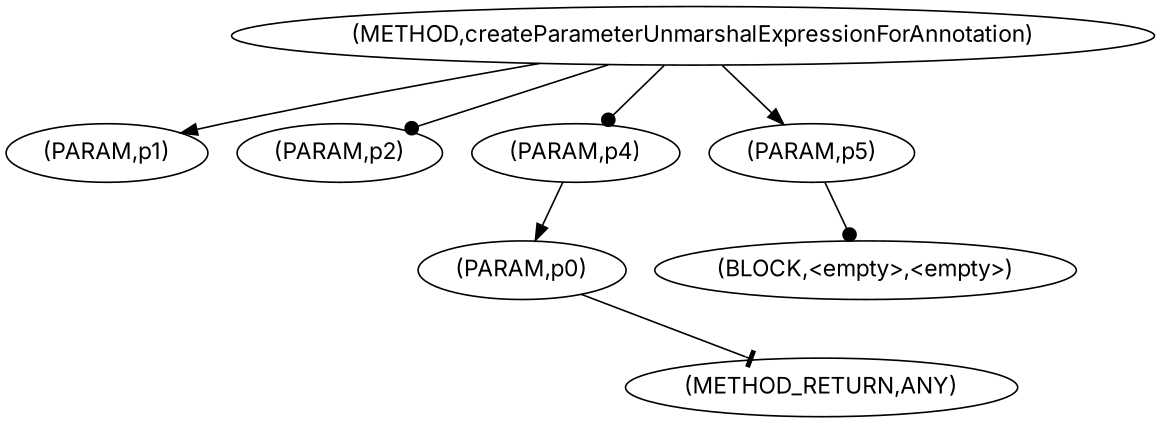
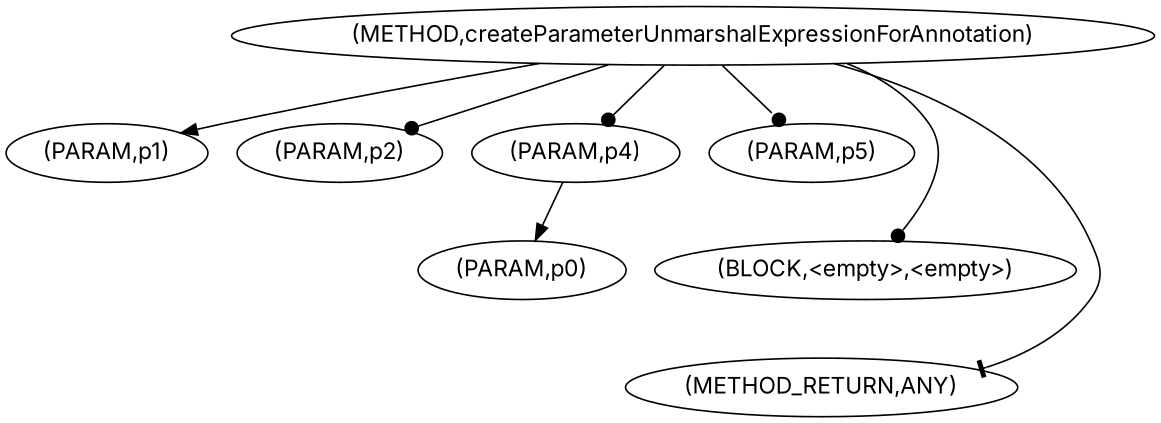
(747, 89) -> (747, 89)
(836, 205) -> (932, 130)
(663, 326) -> (1054, 186)
